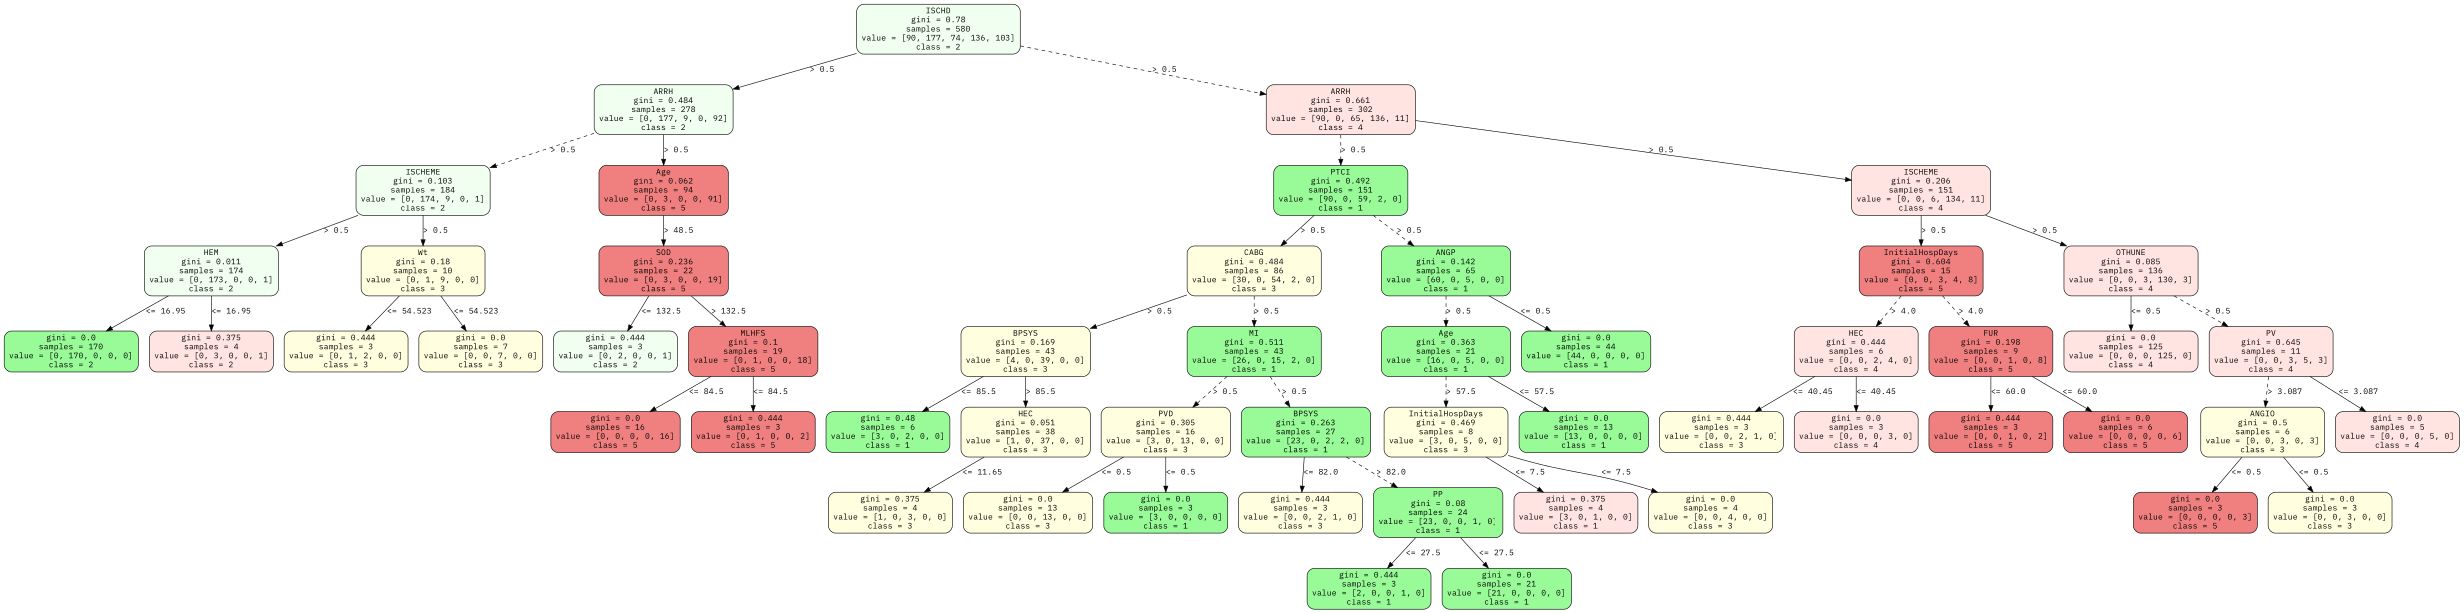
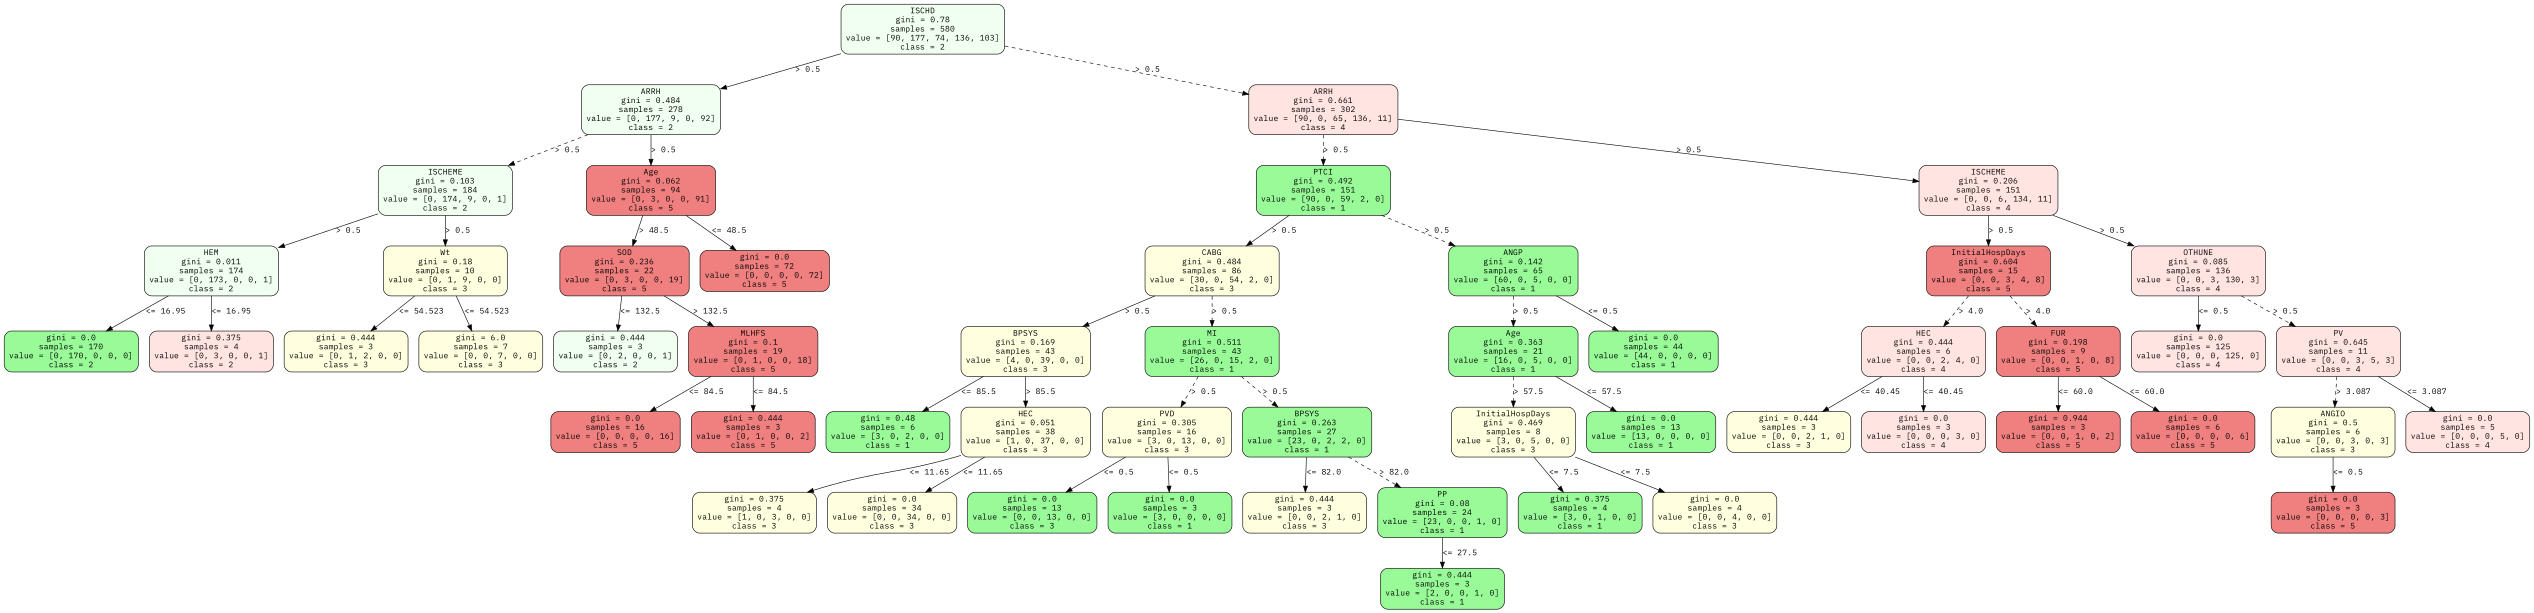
none -> (765, 271)
(481, 352) -> (481, 352)
(1991, 432) -> (2058, 432)
none -> (892, 513)
(1028, 513) -> (1032, 513)
(1576, 513) -> (1580, 513)
(2330, 513) -> none
(1507, 589) -> none
